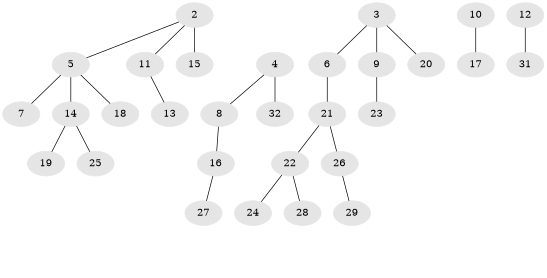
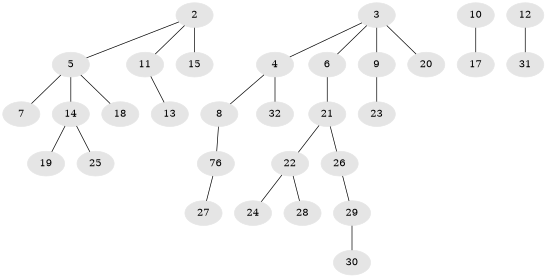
none -> (326, 40)
(216, 164) -> (216, 164)
none -> (352, 263)
